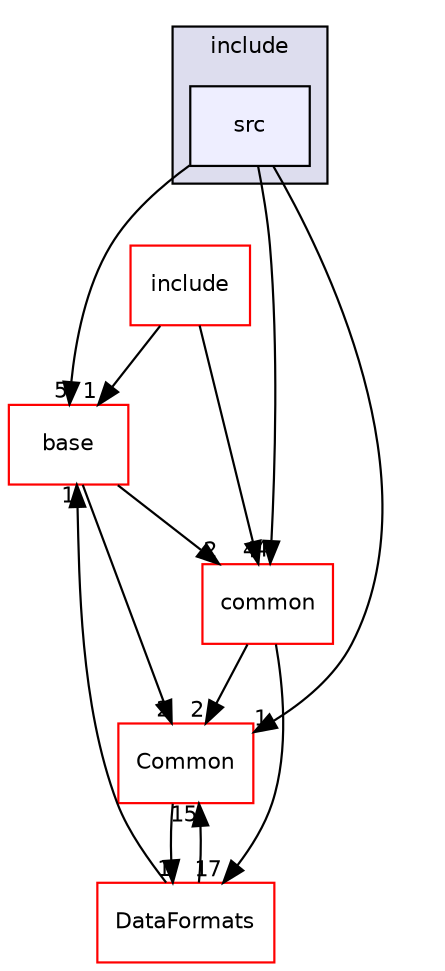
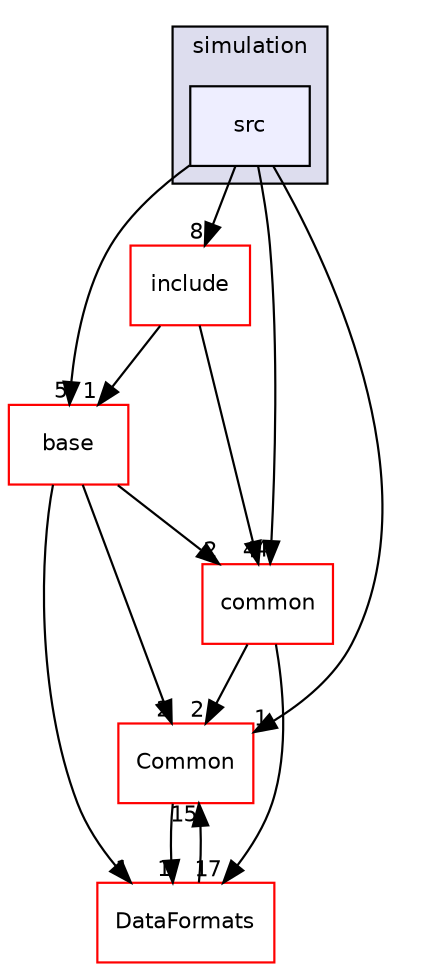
(250, 48) -> (250, 48)
none -> (224, 197)
(92, 703) -> (49, 682)
